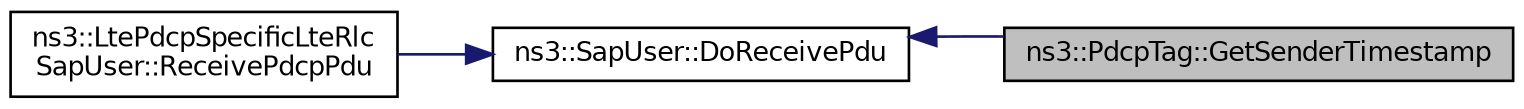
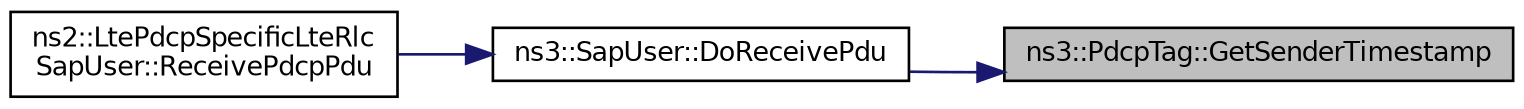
(970, 36) -> (944, 72)
(204, 54) -> (204, 54)
